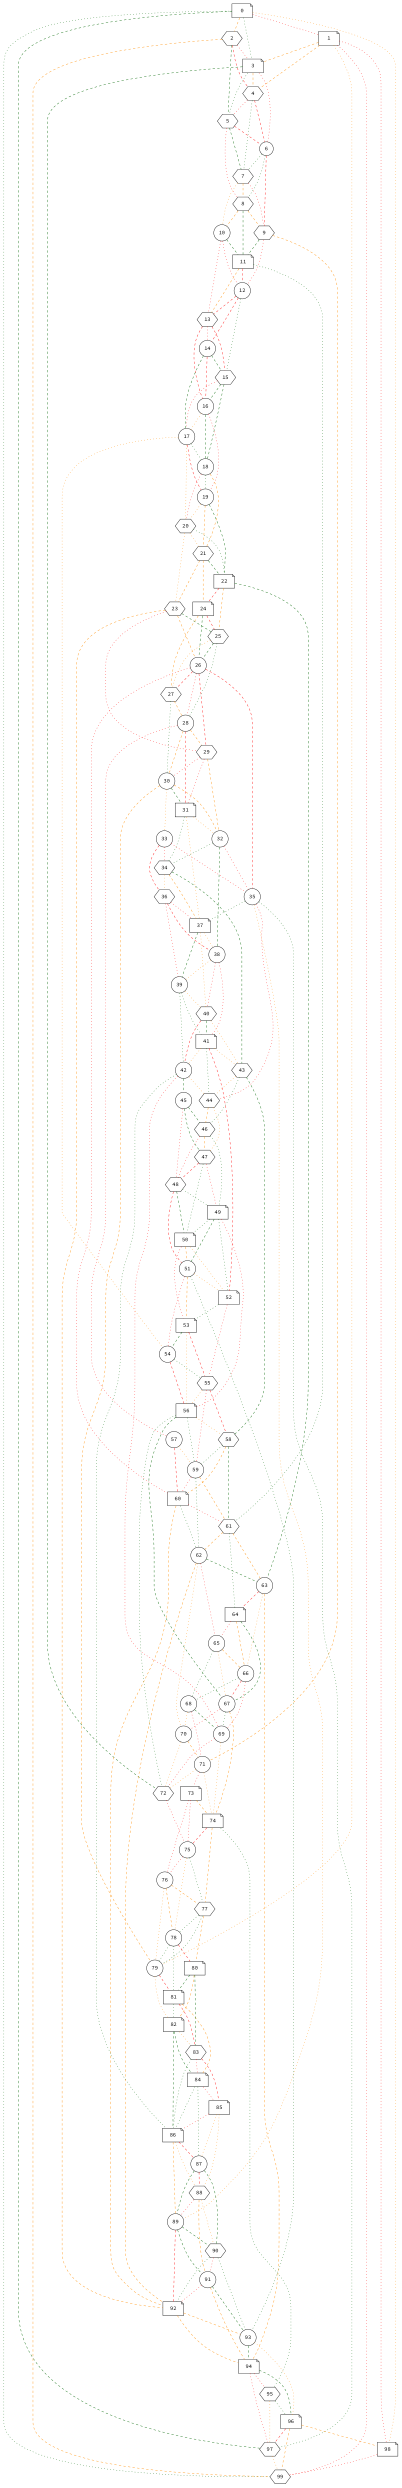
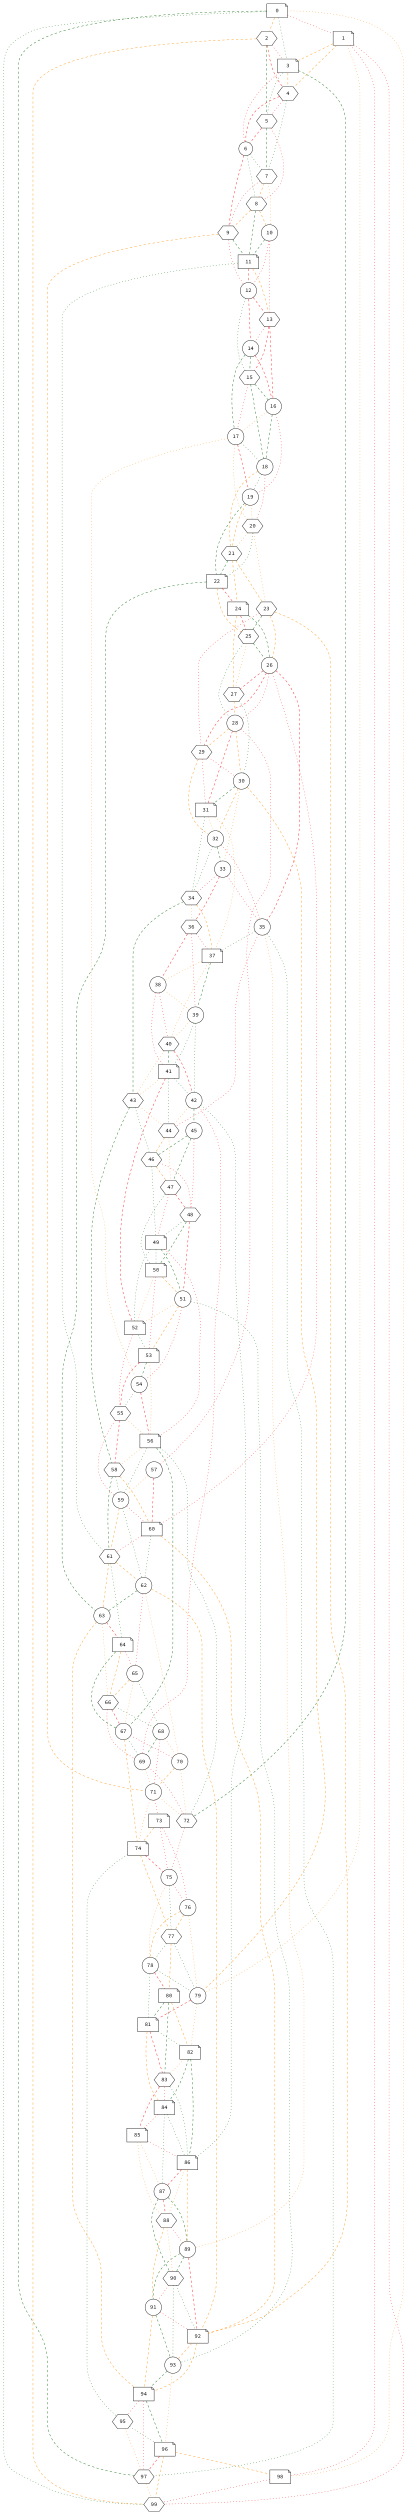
(219, 897) -> (219, 854)
(195, 1056) -> (182, 1086)
(246, 1674) -> (108, 1703)
(217, 1778) -> (148, 1777)
